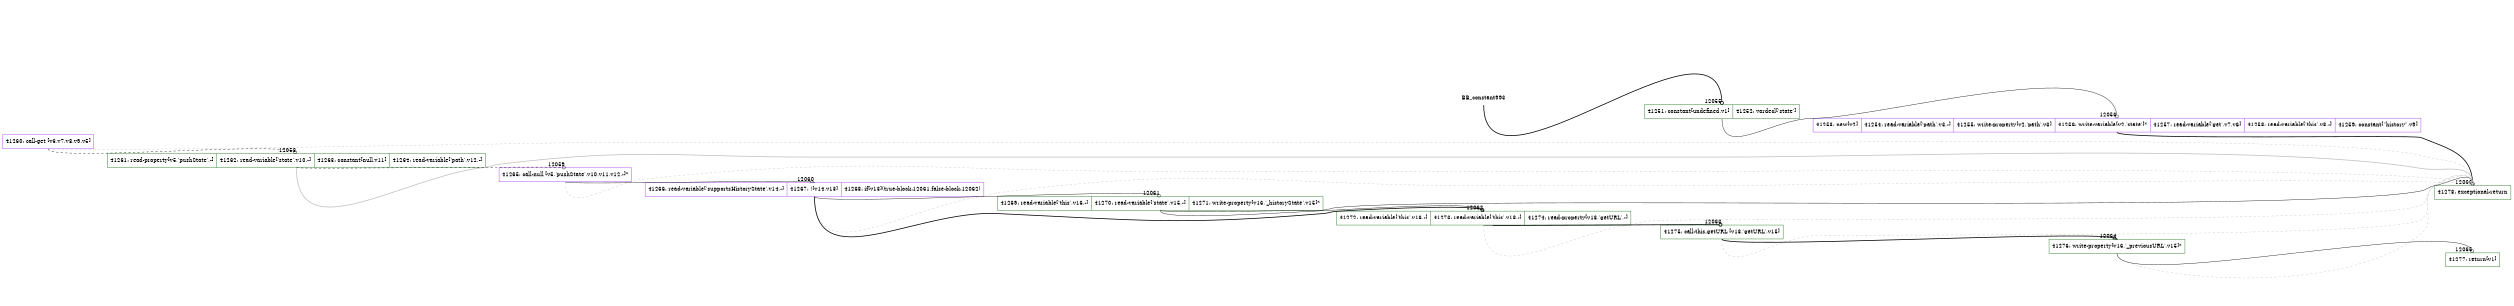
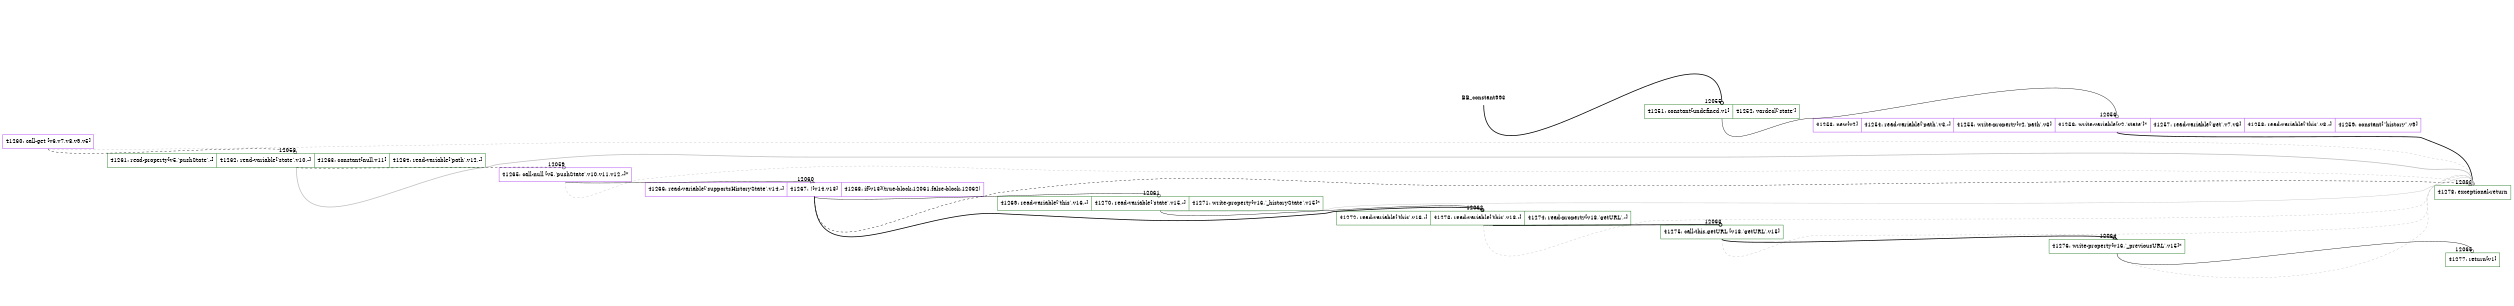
(1627, 186) -> (1627, 186)
(1819, 203) -> (1819, 203)
